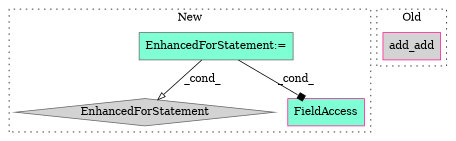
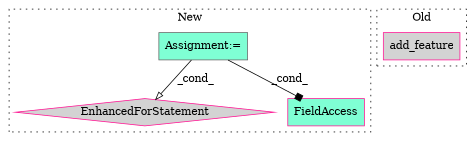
(216, 46) -> (203, 46)
(412, 46) -> (422, 46)
(145, 112) -> (145, 112)
